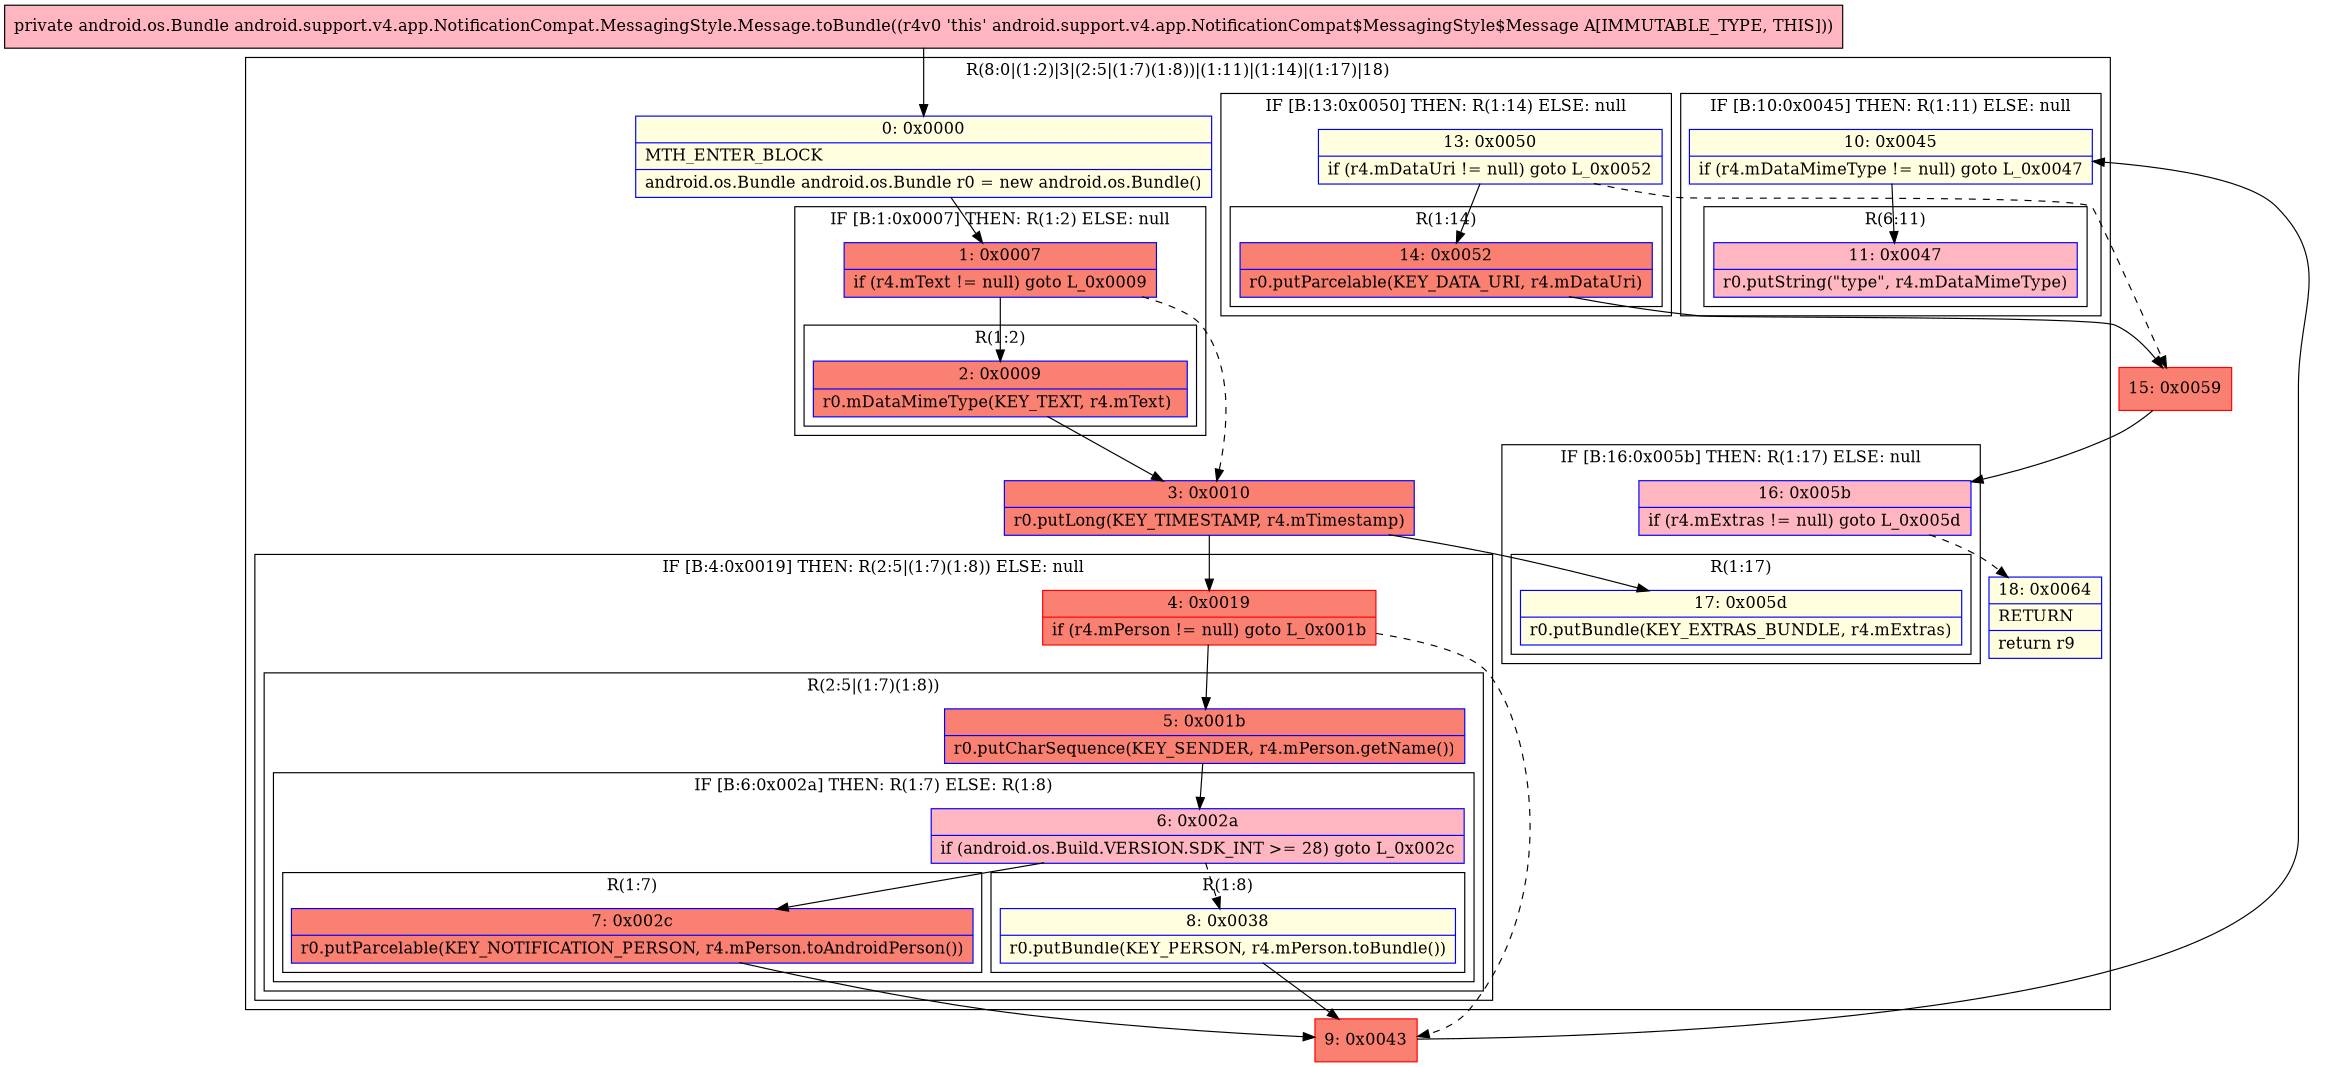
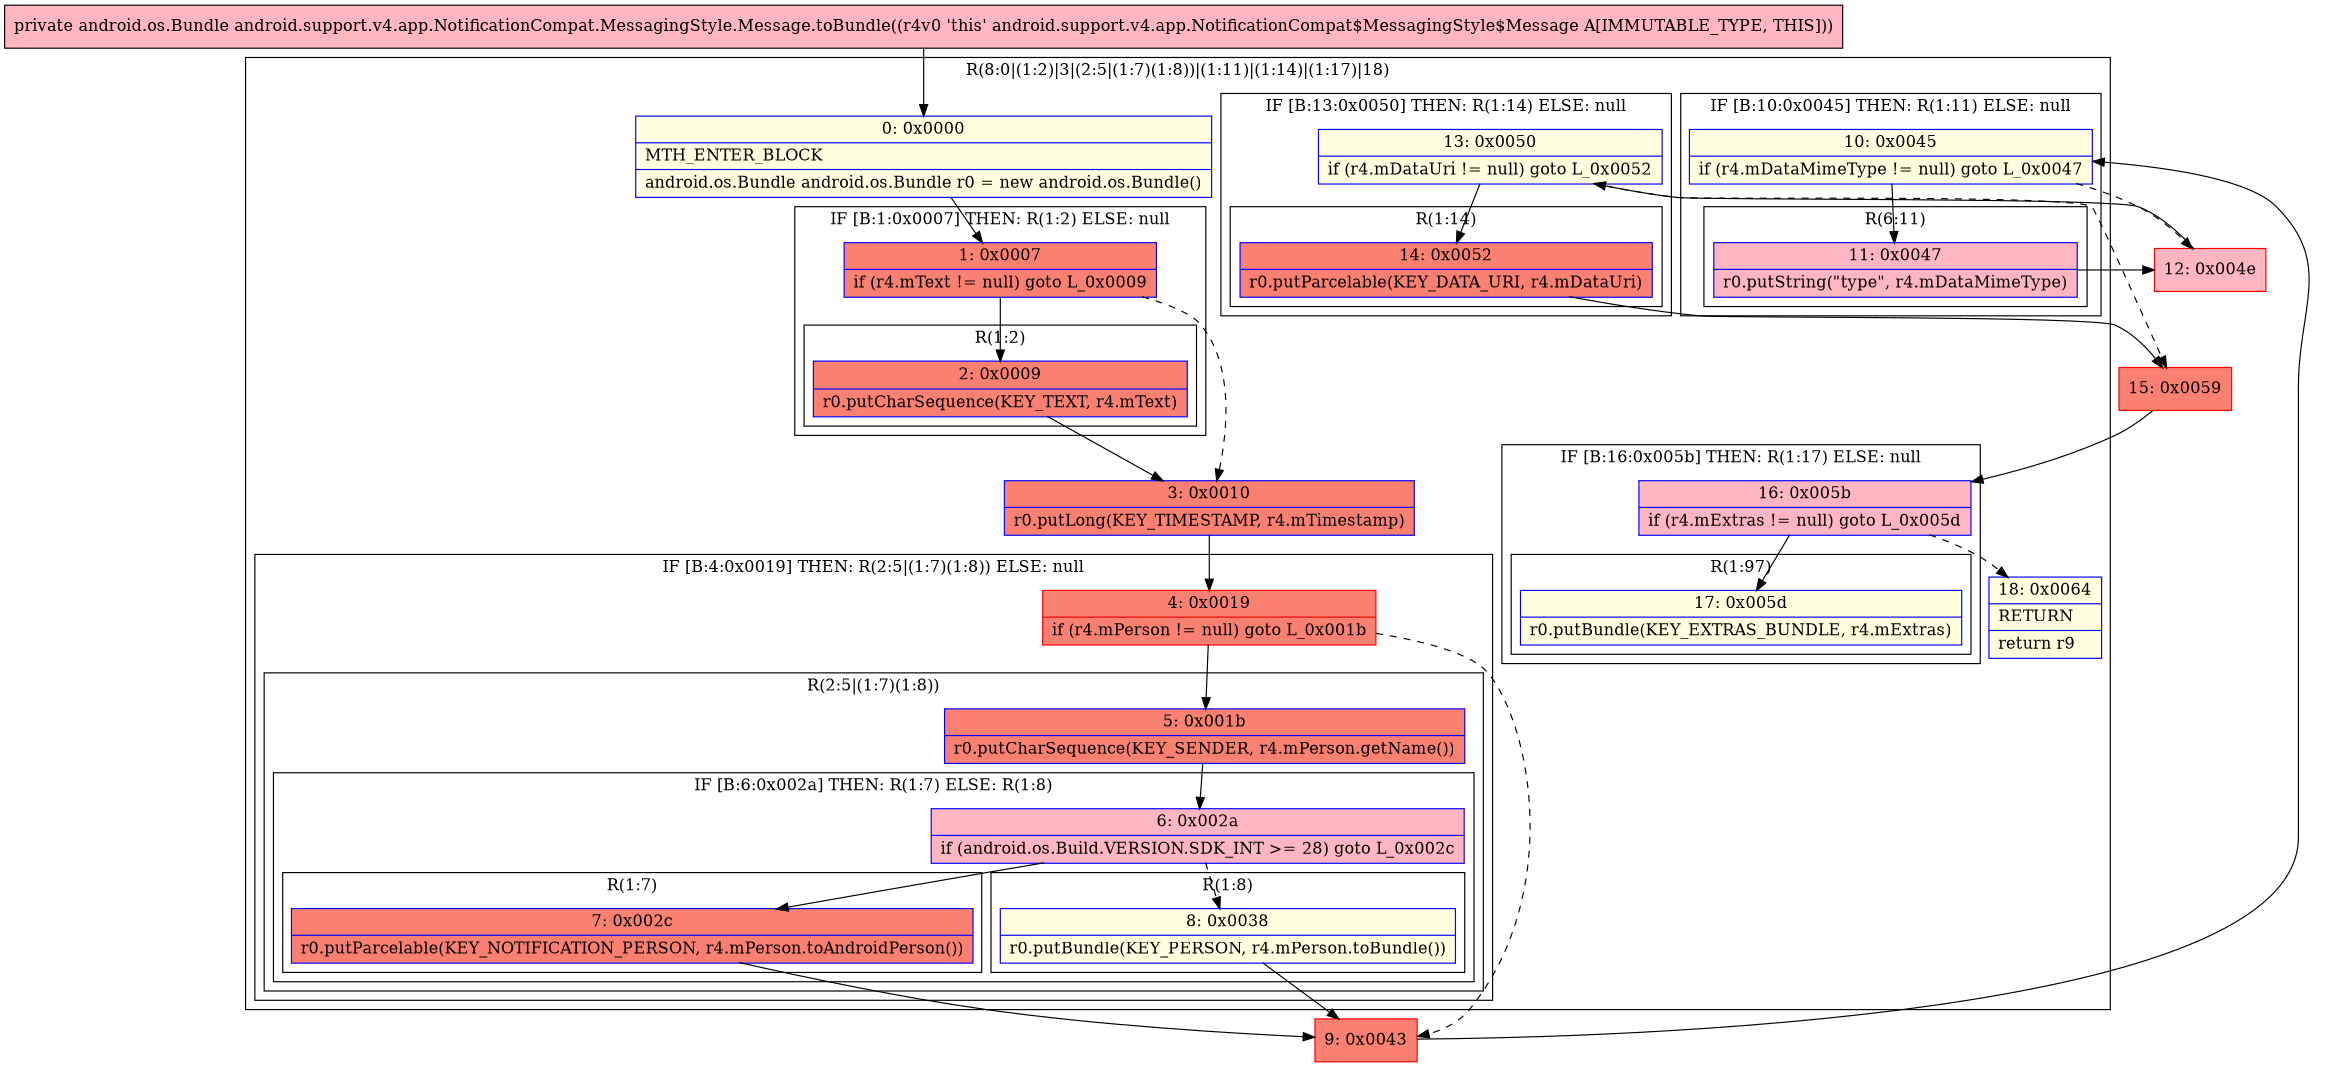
none -> (2210, 270)
(997, 402) -> (1000, 402)
(1532, 562) -> (1773, 562)
(1741, 568) -> (1741, 568)
